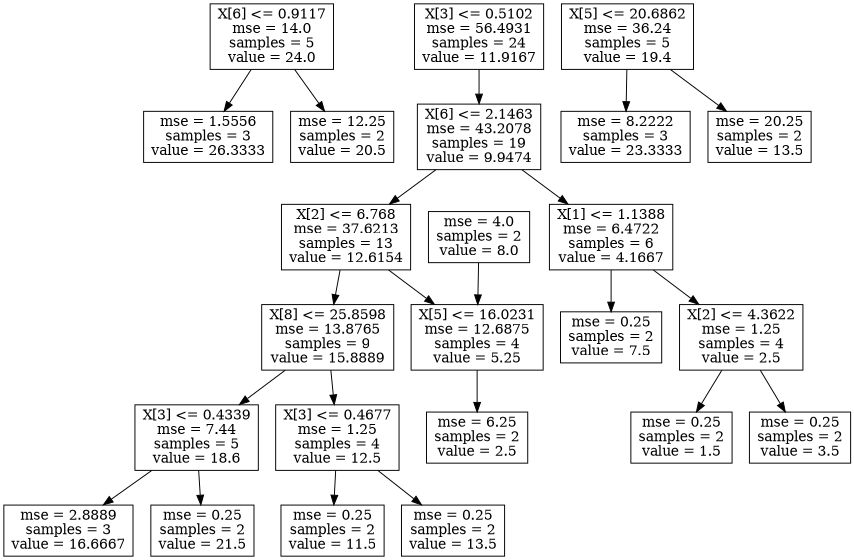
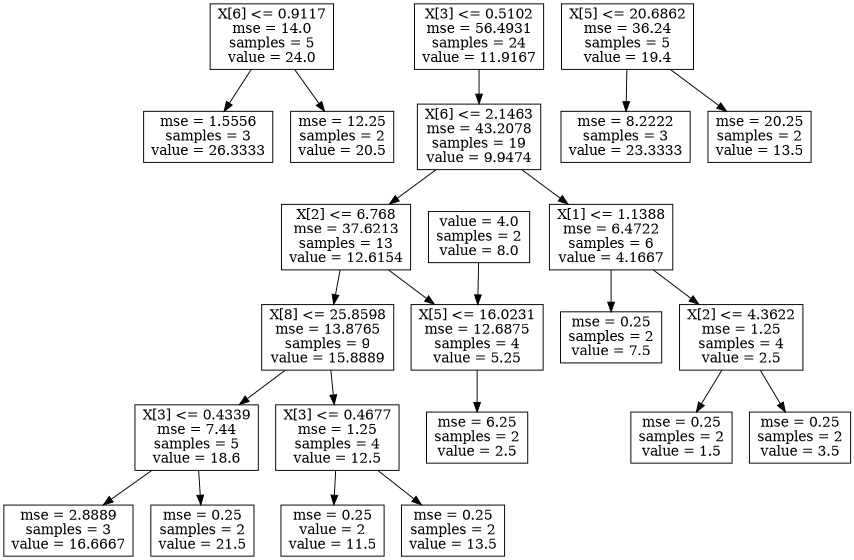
(479, 237) -> (479, 237)
(333, 531) -> (333, 531)
